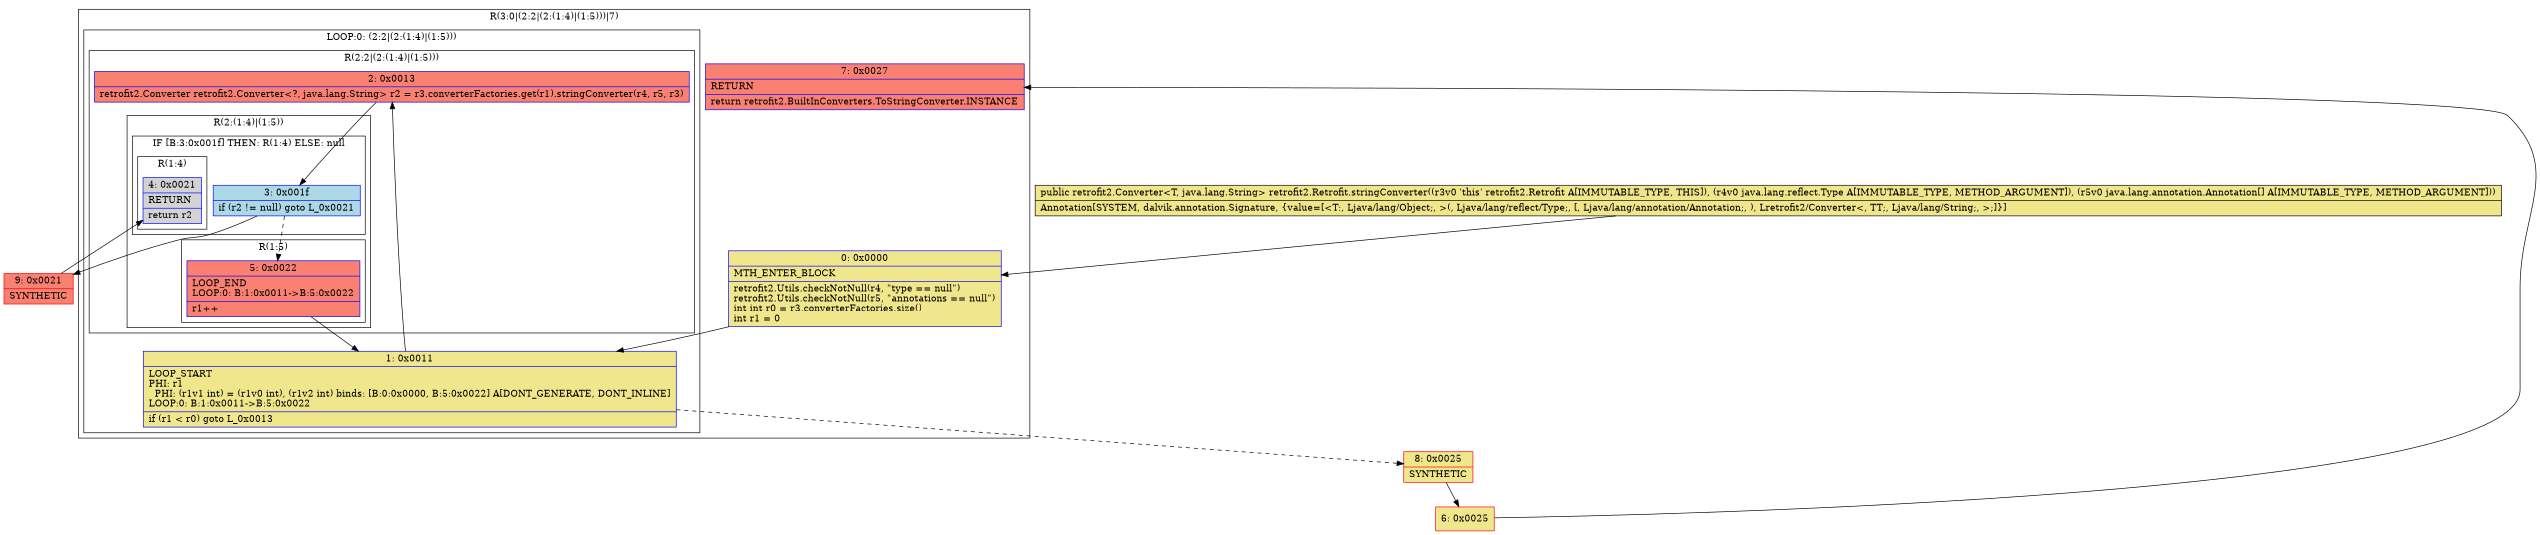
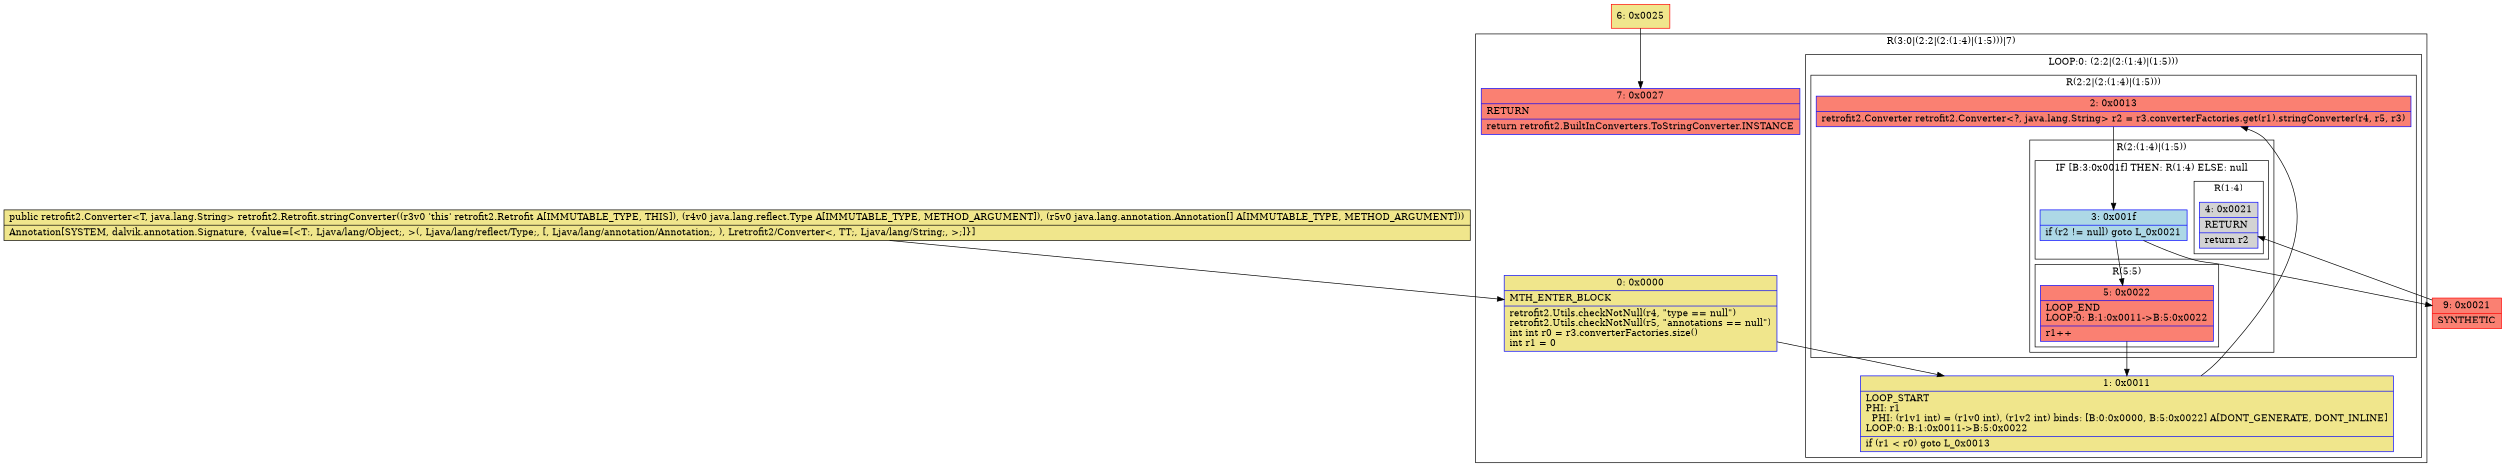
(282, 230) -> (2118, 255)
(273, 247) -> (2127, 272)
(1438, 467) -> none
